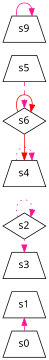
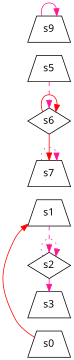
(24, 174) -> (49, 174)
none -> (49, 234)
(24, 242) -> (49, 281)
(24, 328) -> (4, 286)
